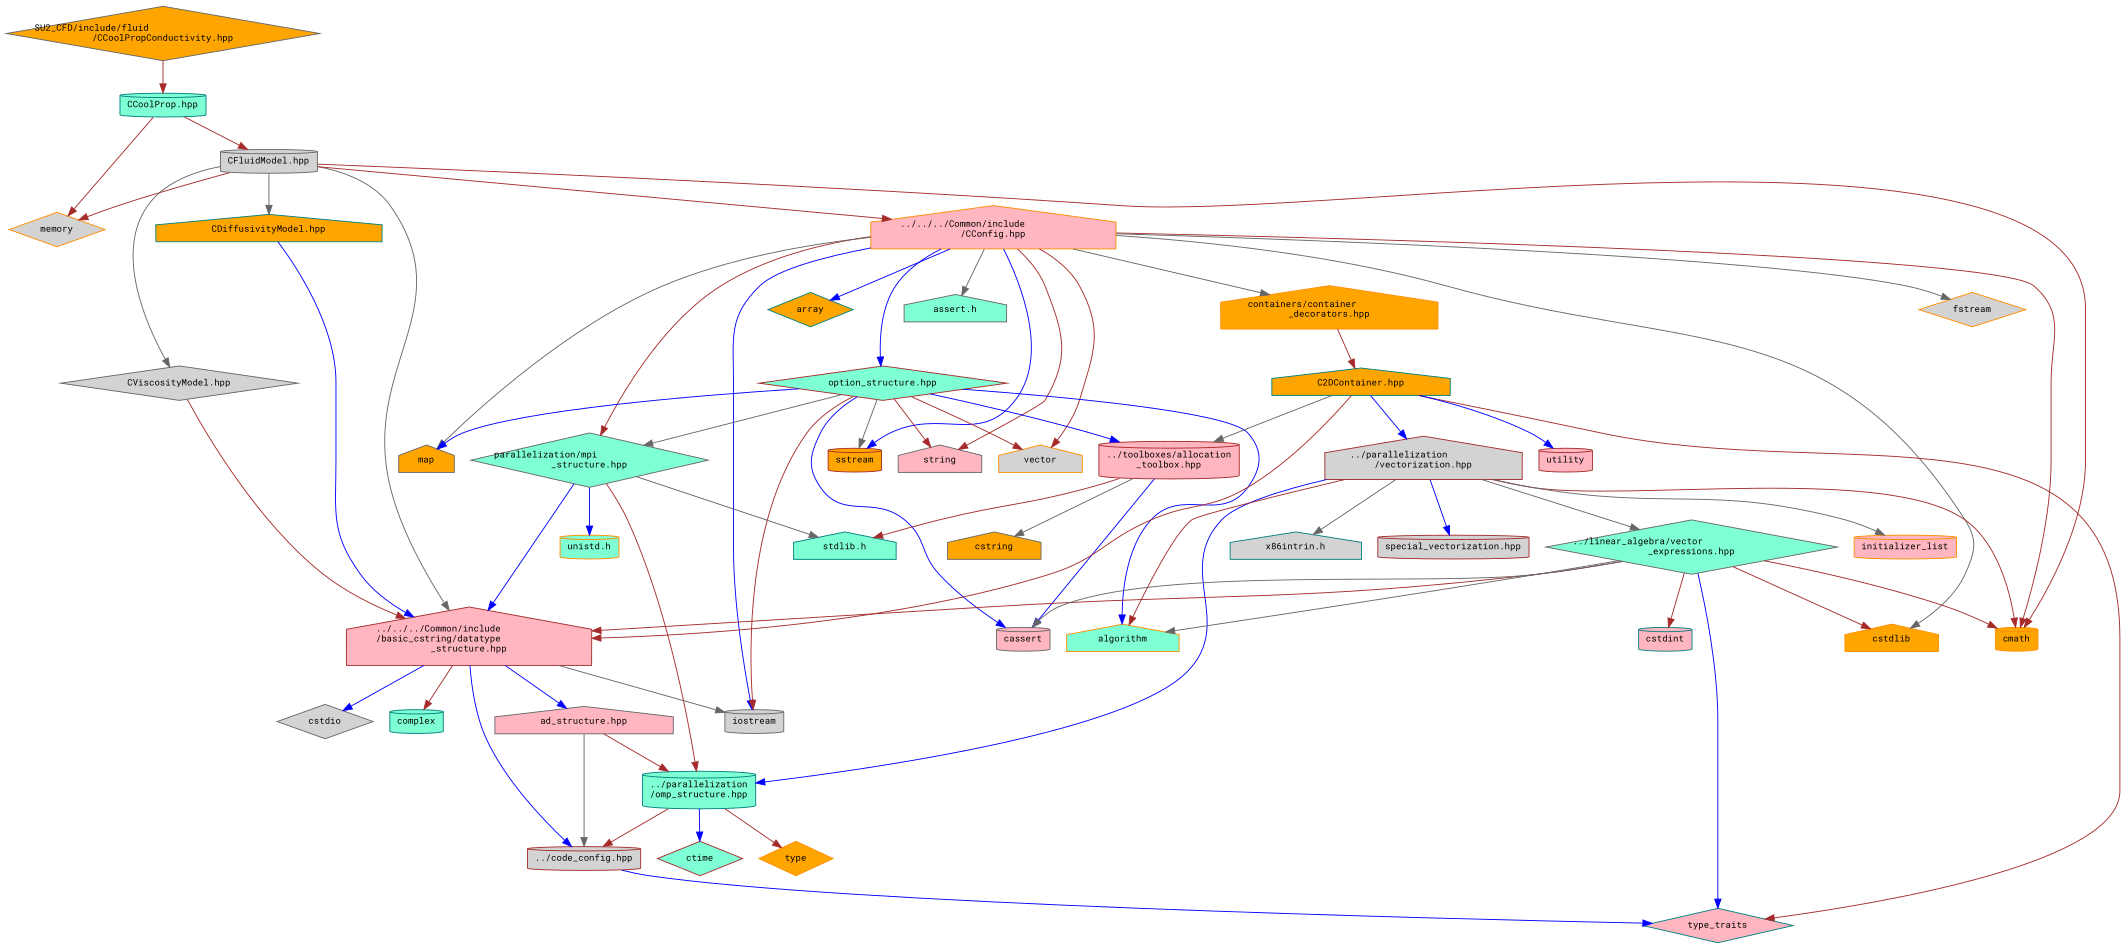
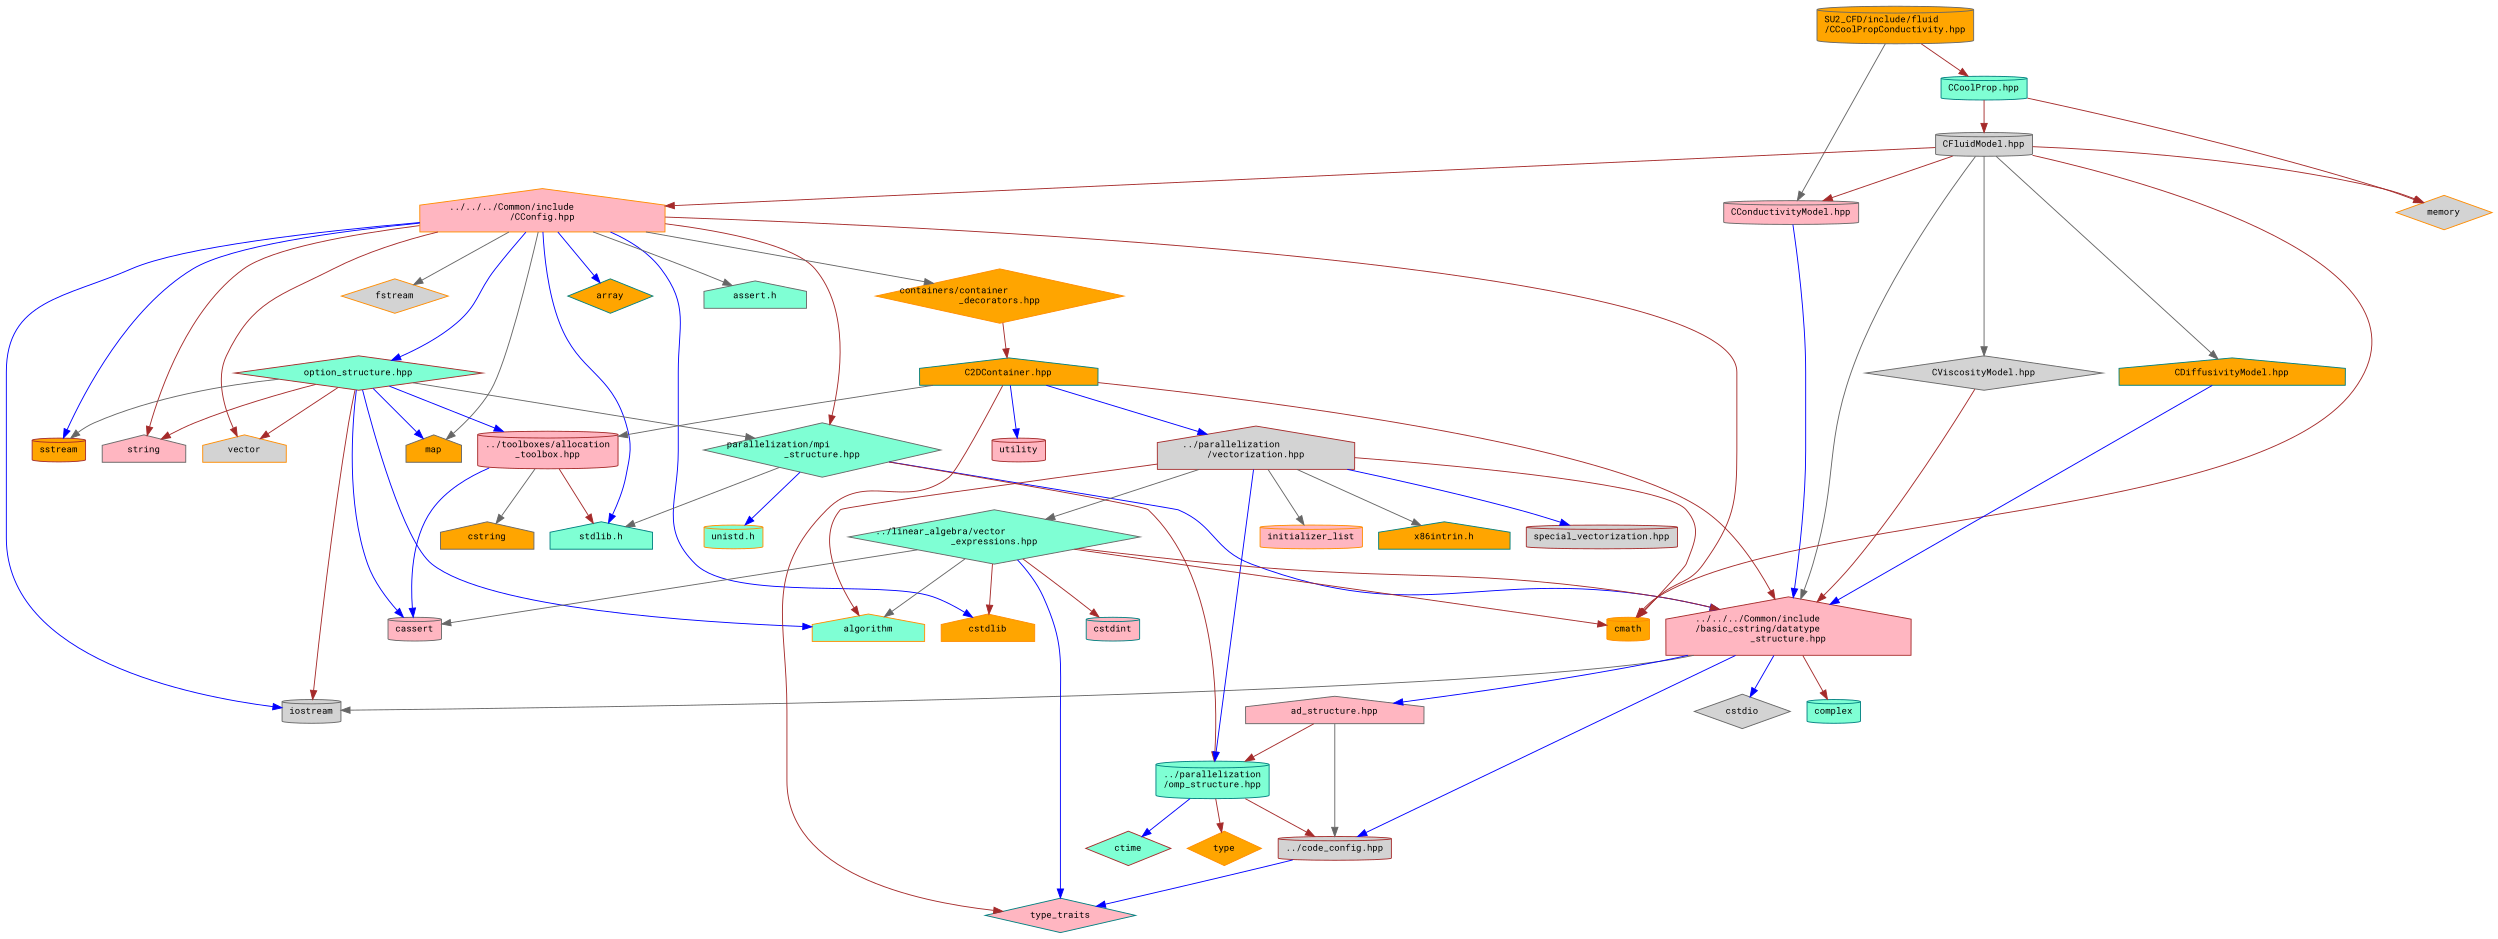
(163, 34) -> (1895, 25)
none -> (1791, 213)
(1329, 310) -> (1000, 296)
(1634, 325) -> (674, 525)
none -> (595, 373)
(1296, 547) -> (1444, 537)
